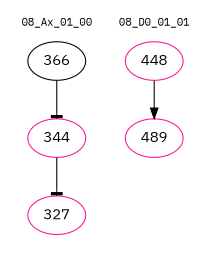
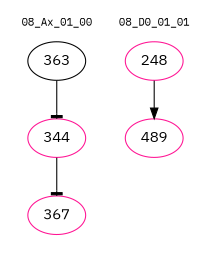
(57, 61) -> (57, 61)
(154, 61) -> (154, 61)
(57, 215) -> (57, 215)
